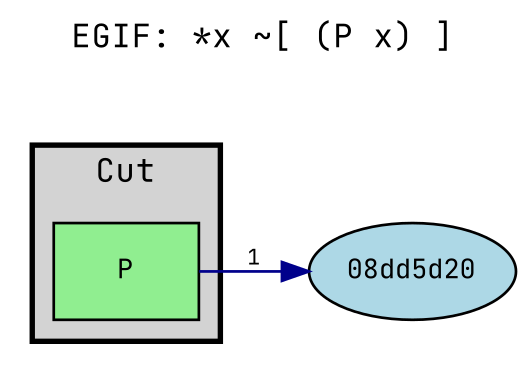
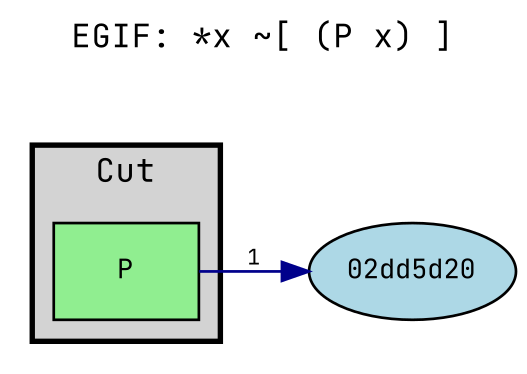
(413, 271) -> (413, 271)
